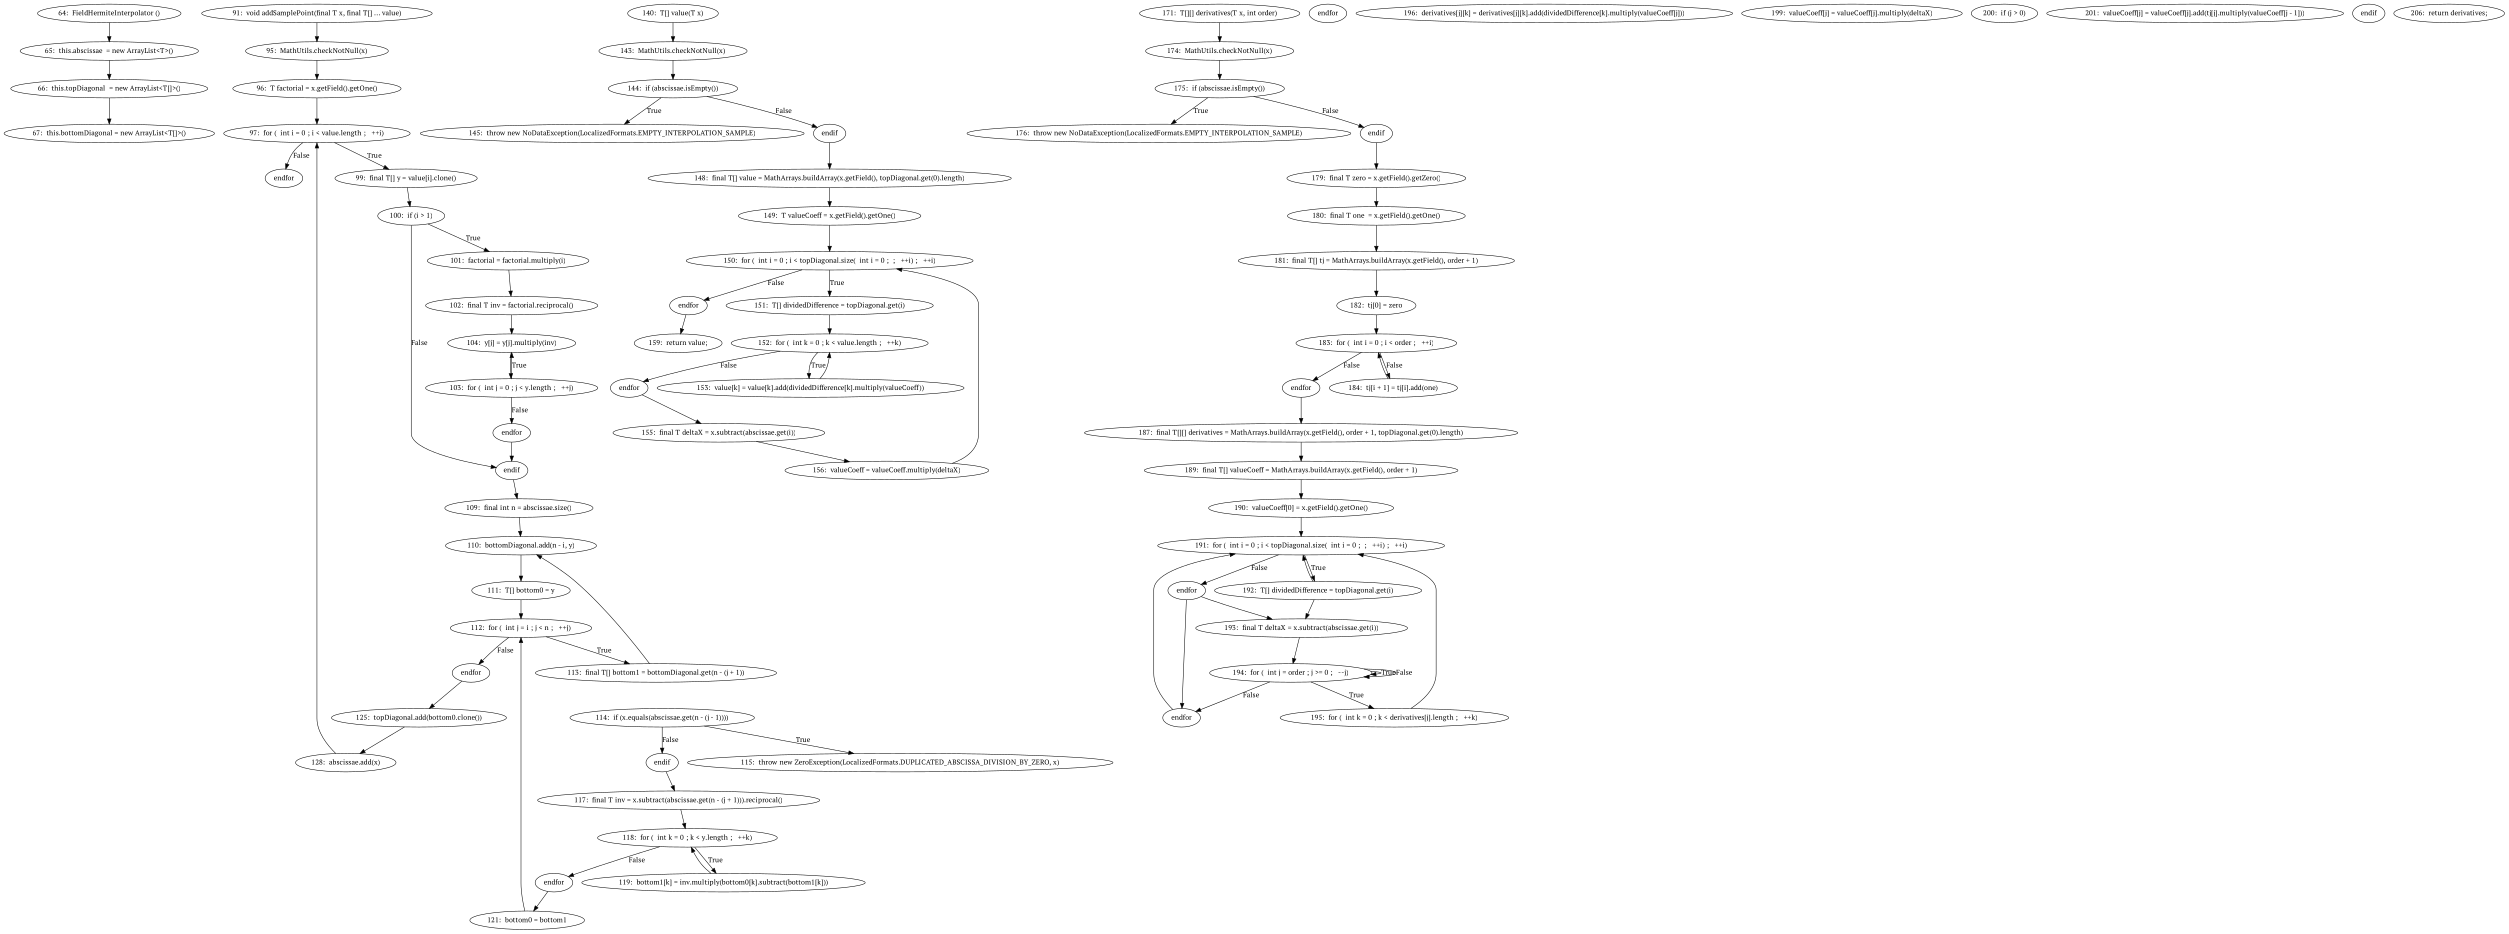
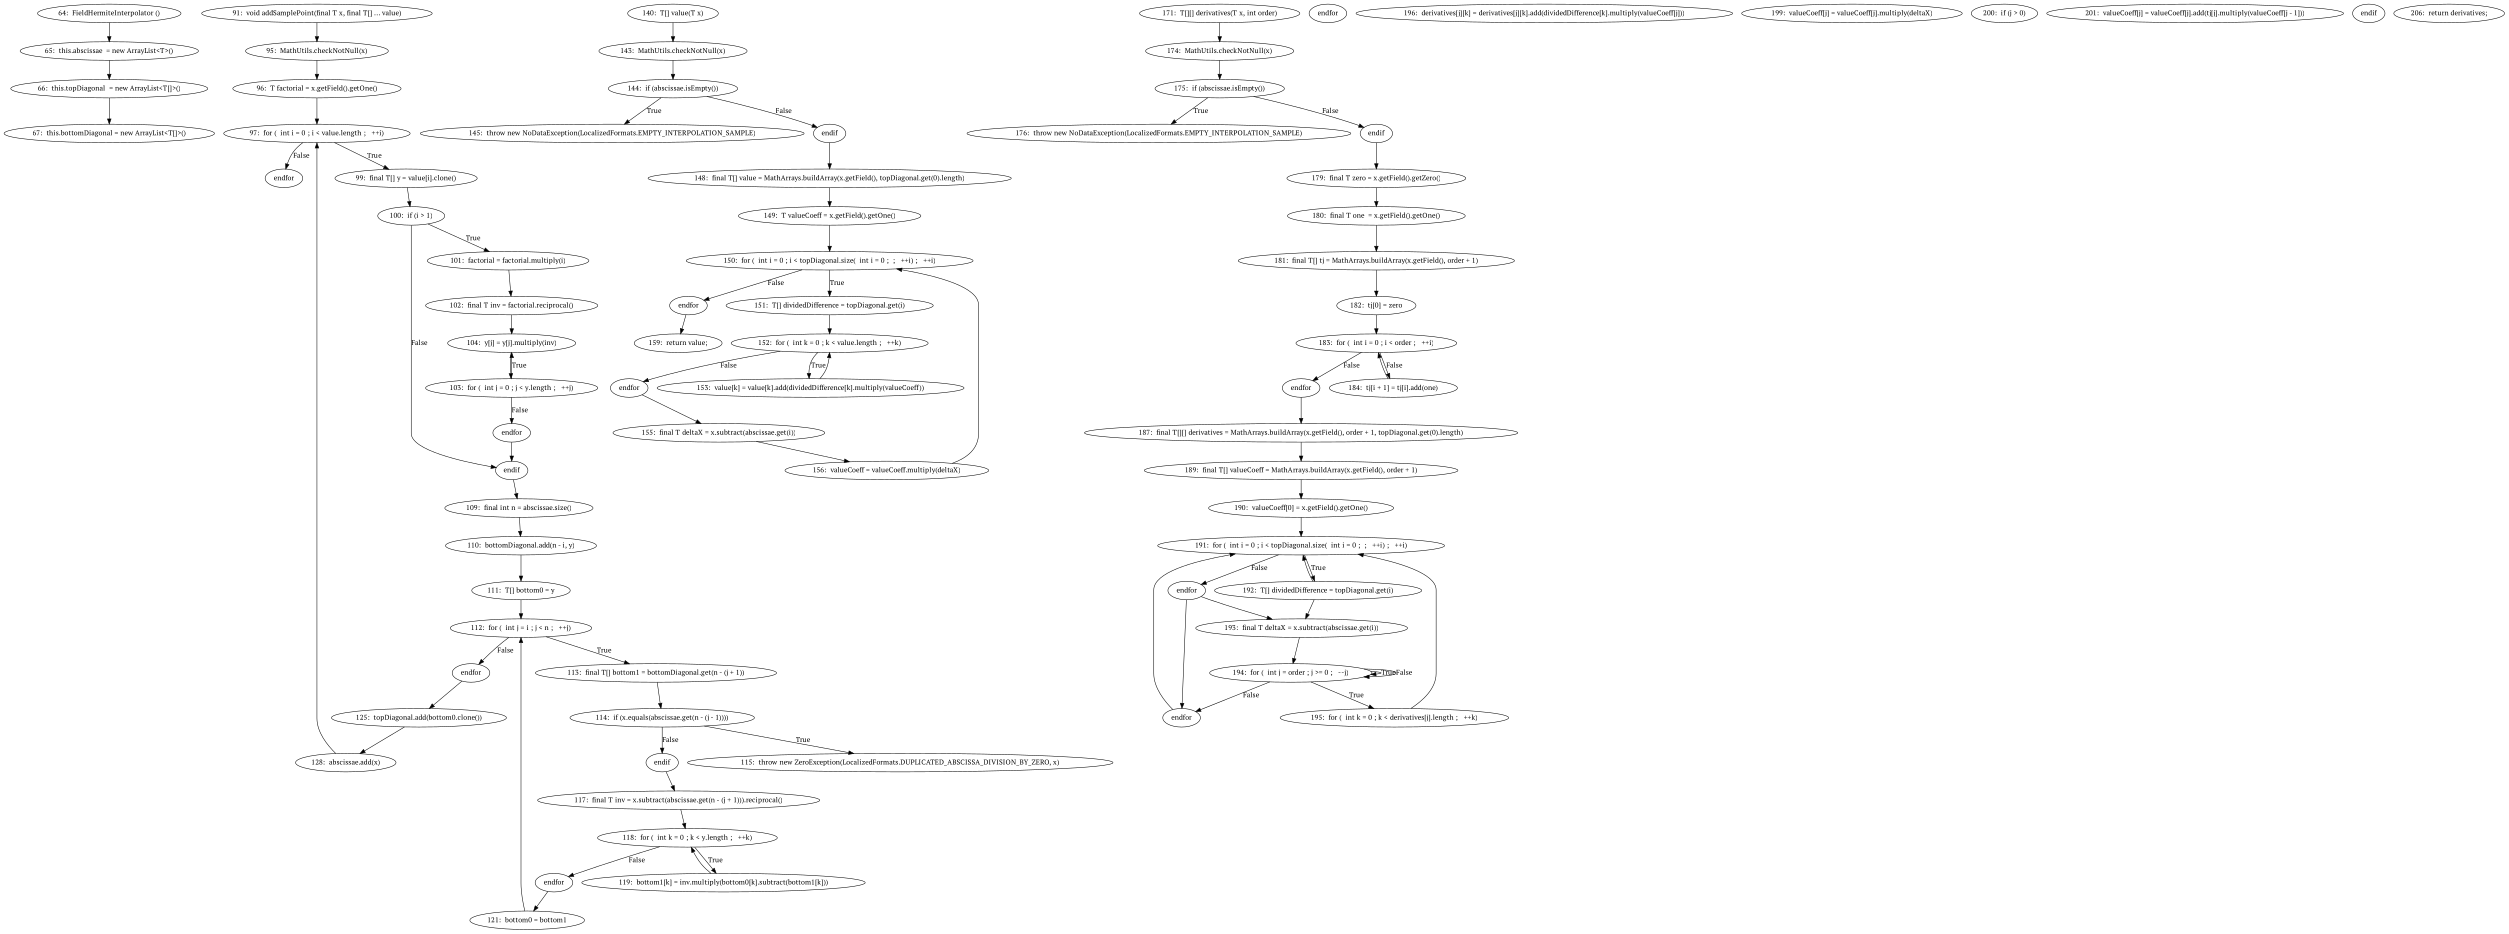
(600, 605) -> (659, 693)
